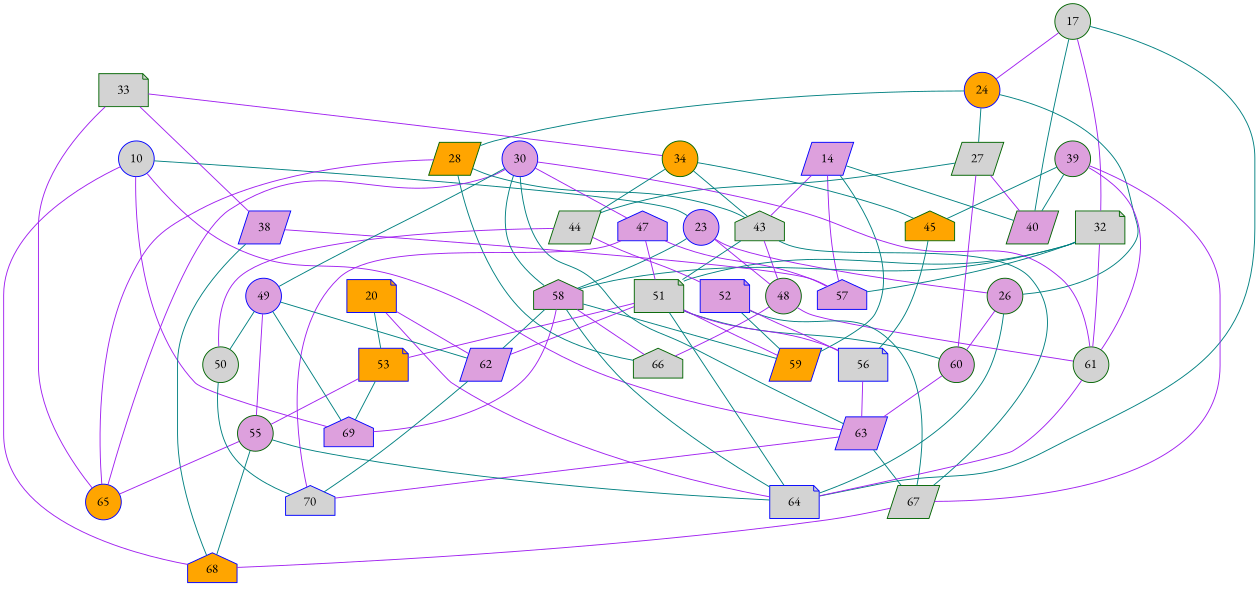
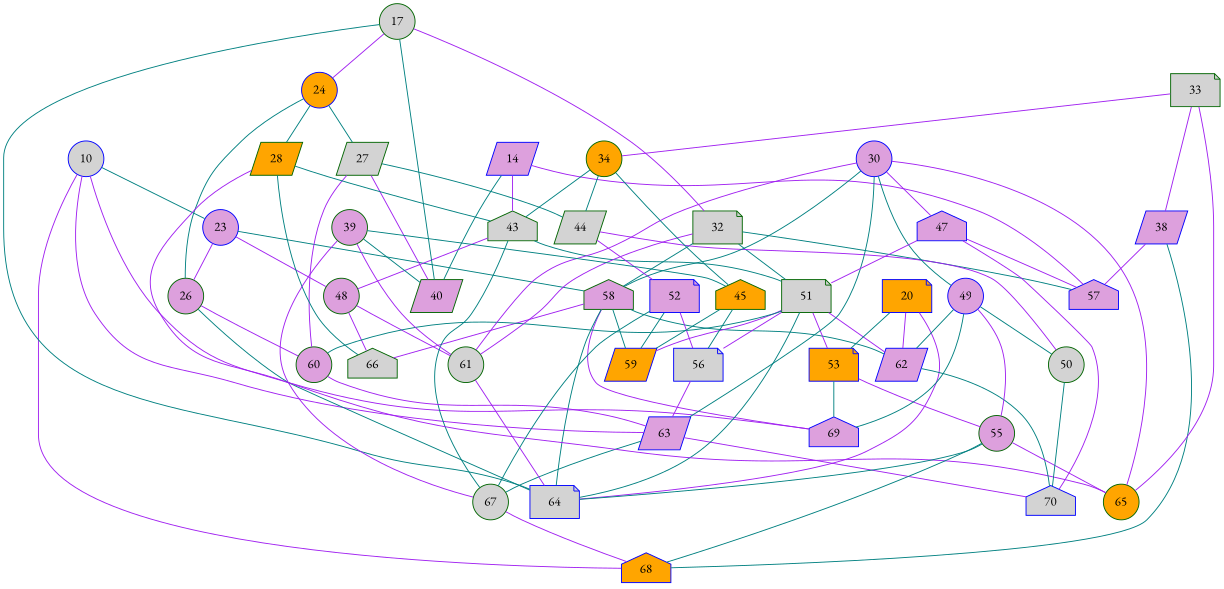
(878, 247) -> (701, 321)
(103, 502) -> (1121, 502)
(913, 502) -> (491, 502)
